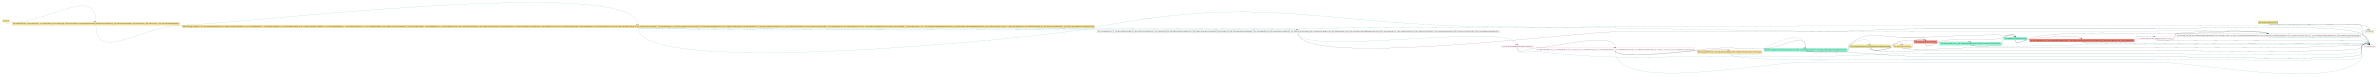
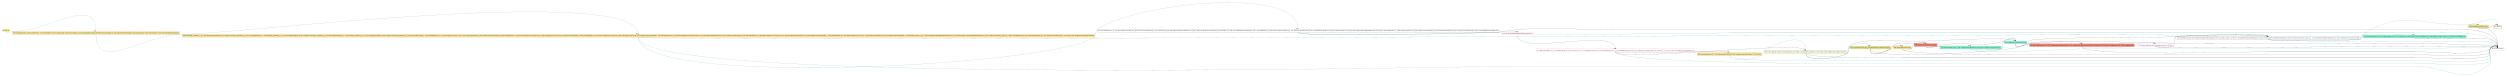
none -> (2414, 36)
(1806, 50) -> (1806, 52)
